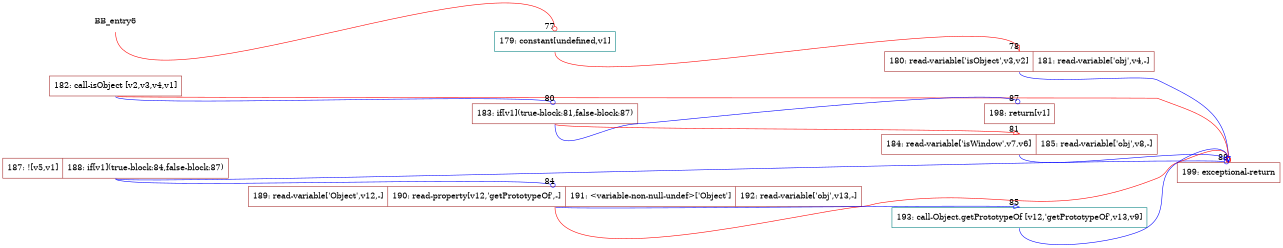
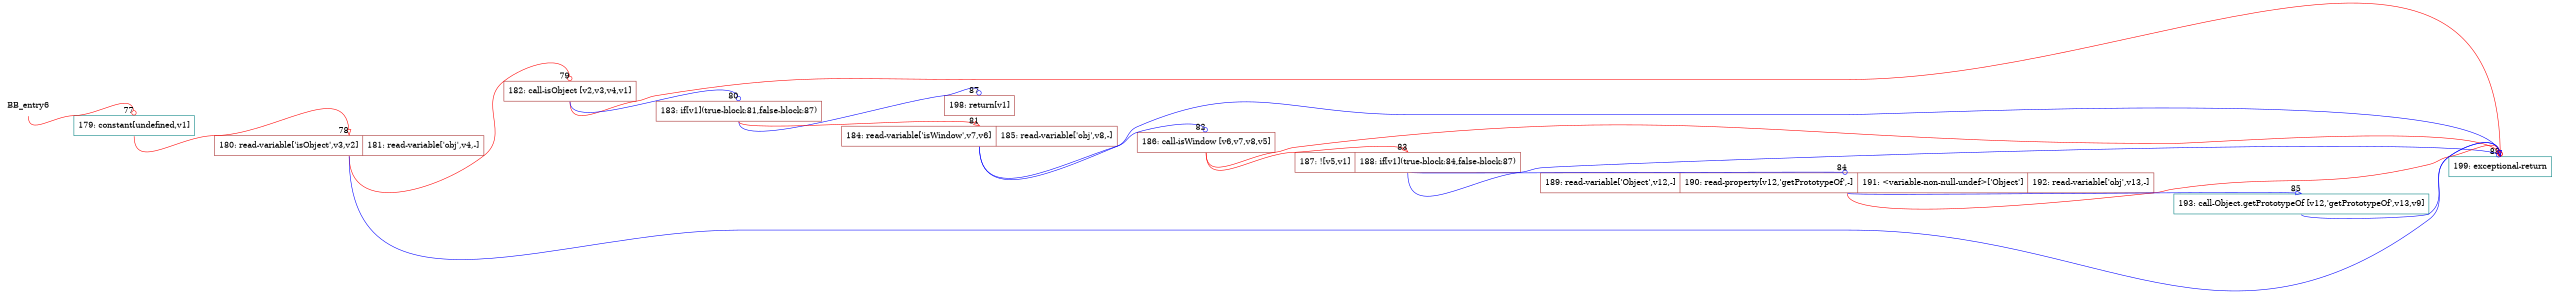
none -> (1206, 142)
none -> (481, 157)
(1229, 173) -> (2500, 167)
